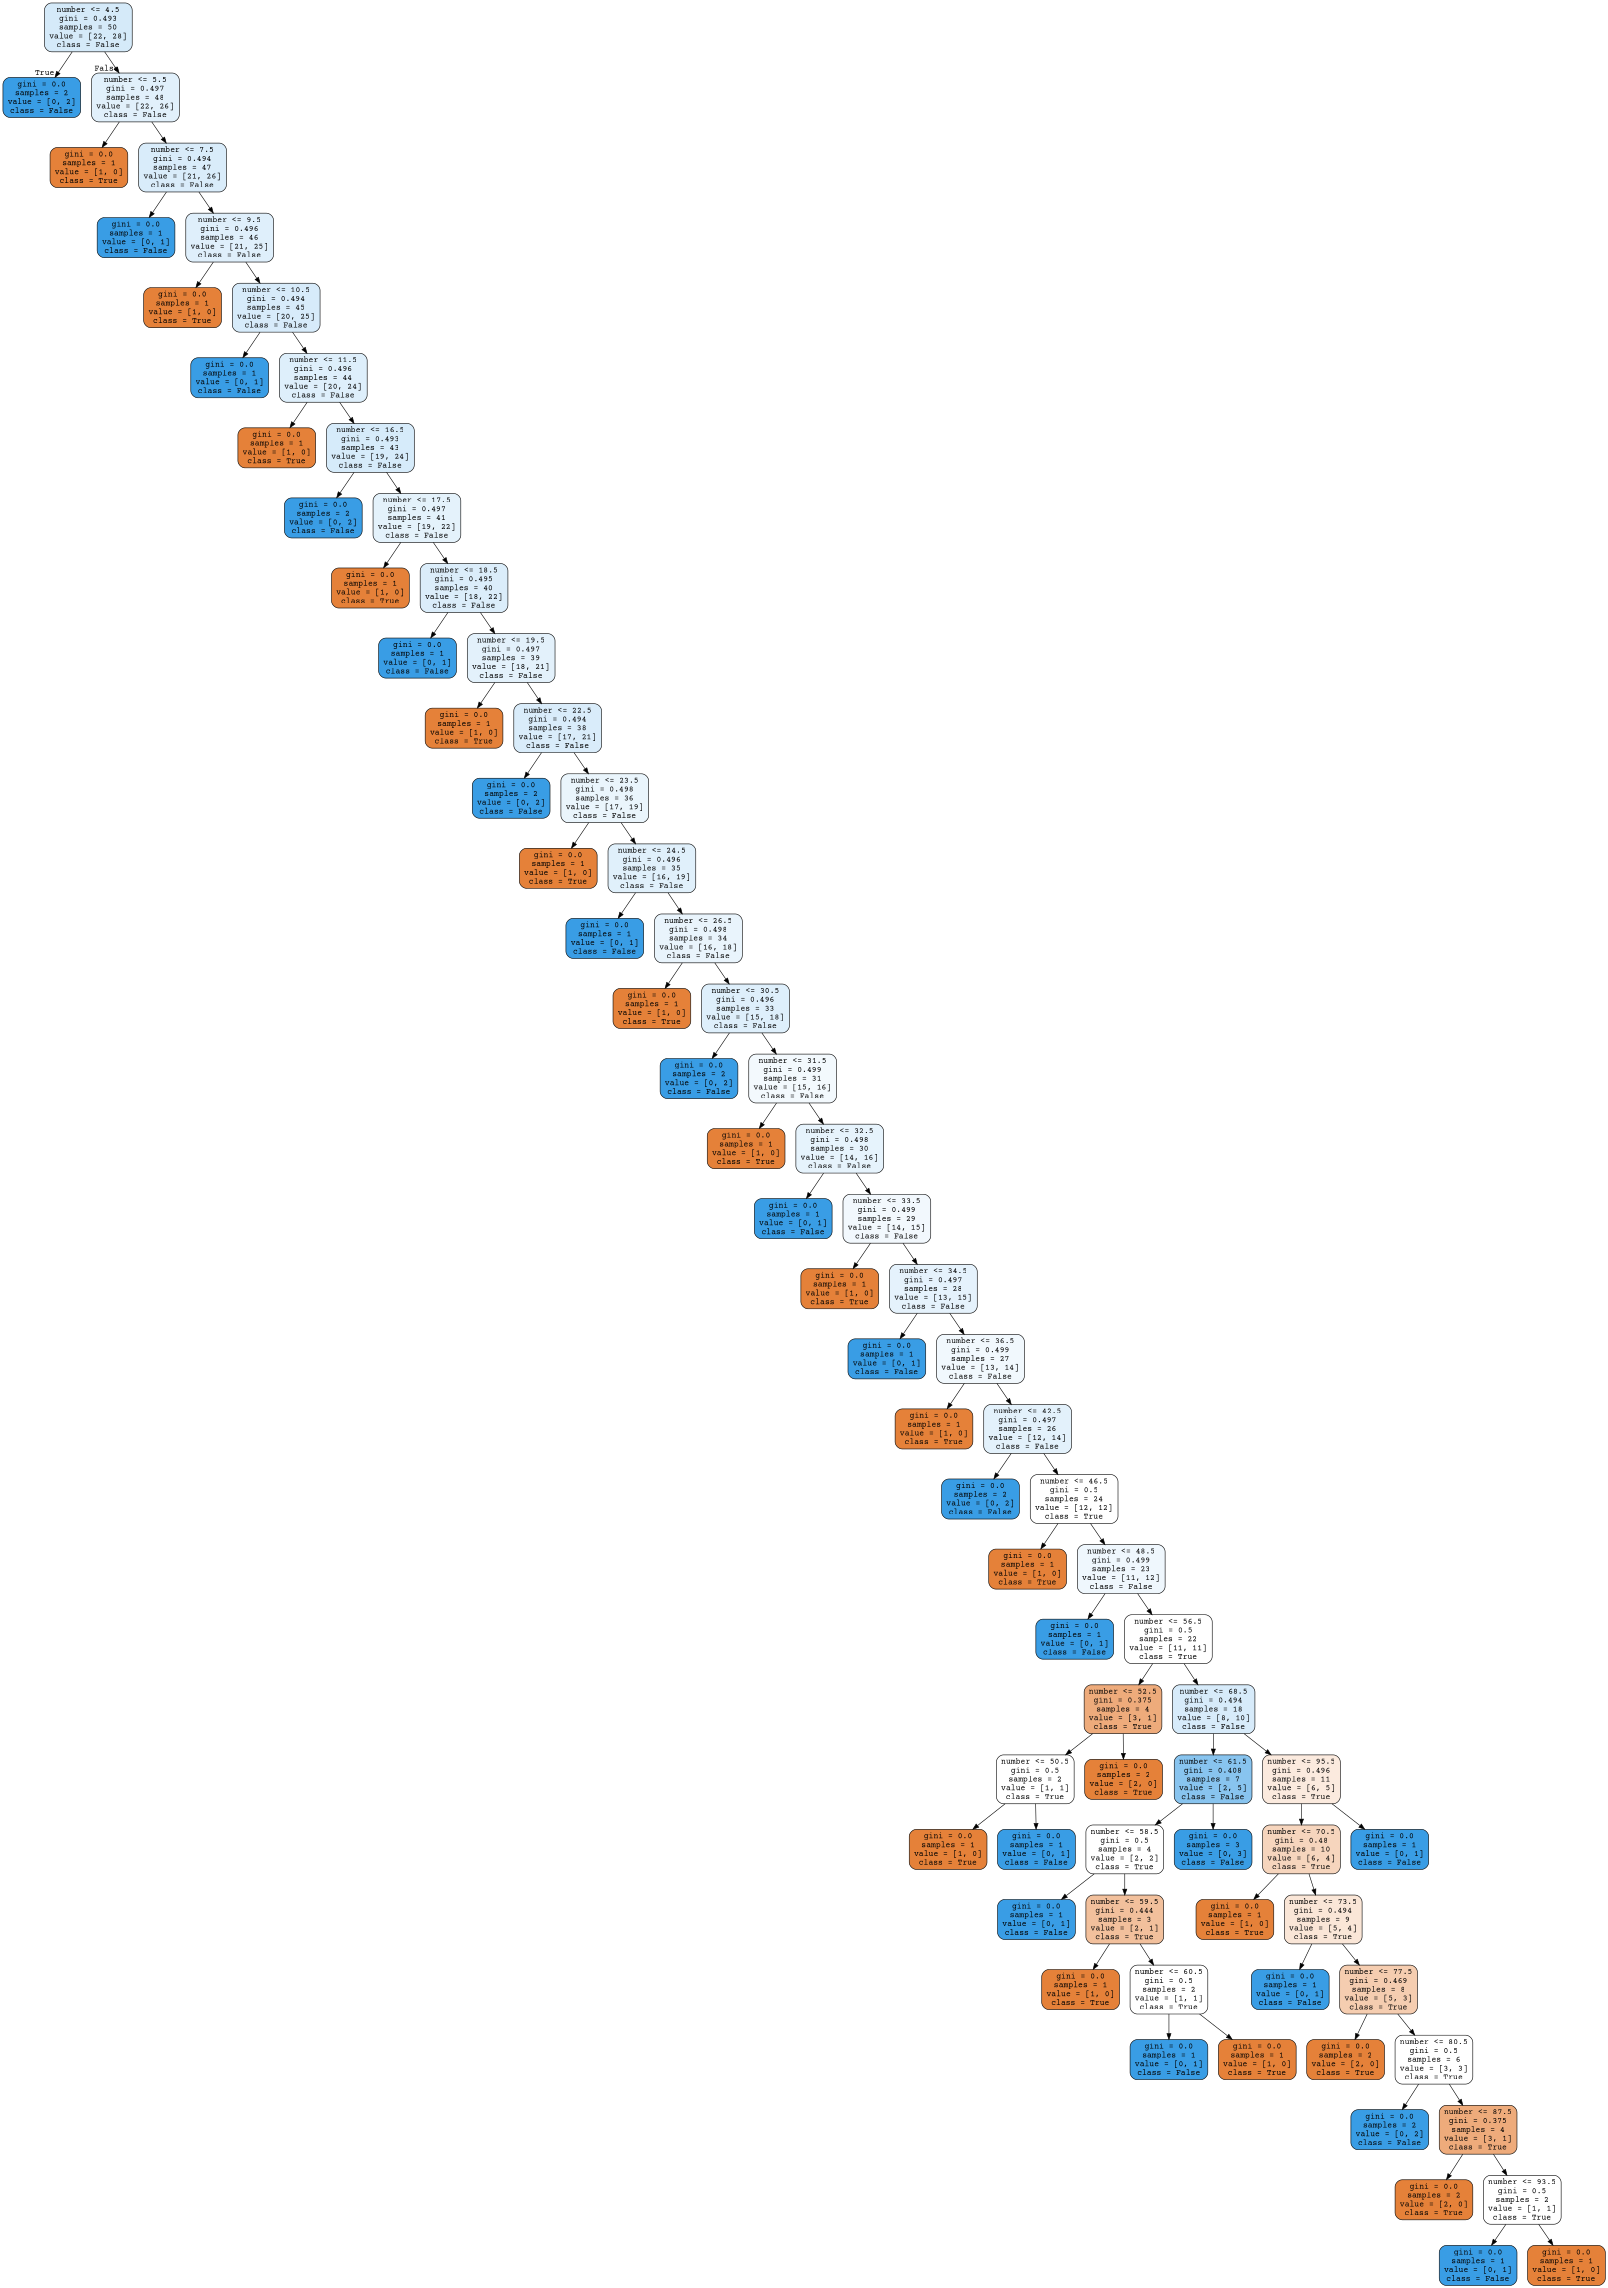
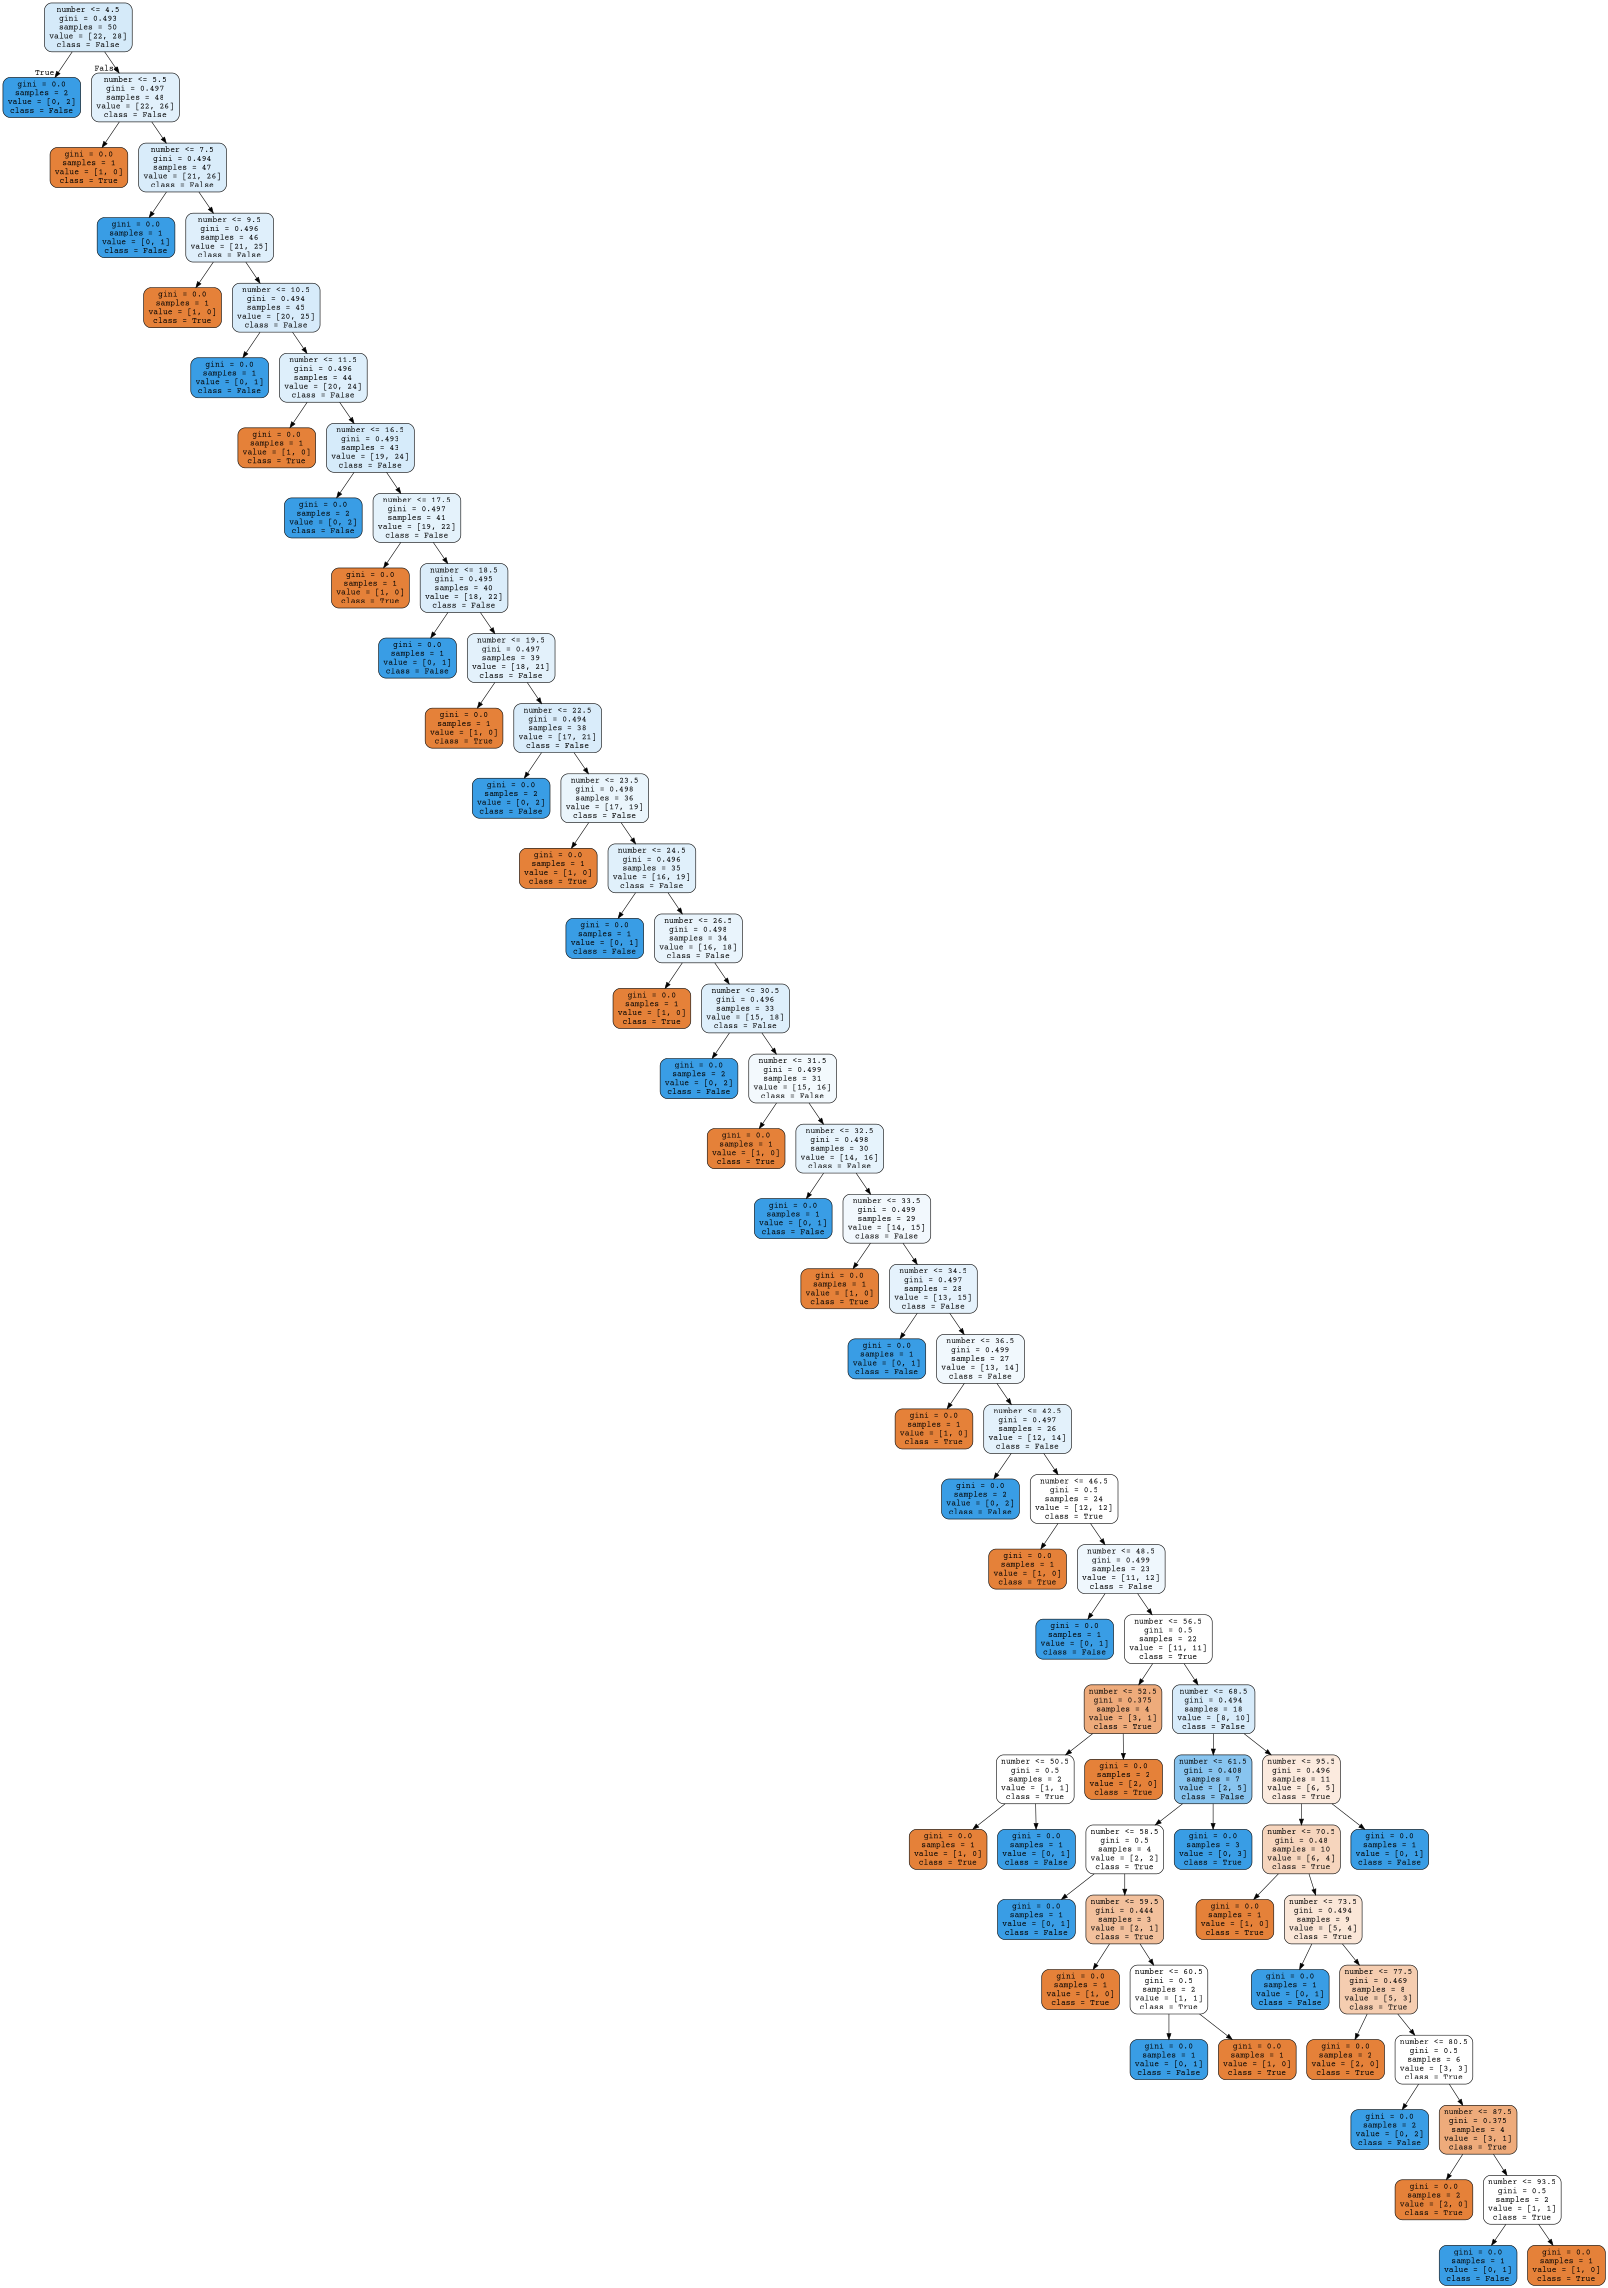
(1213, 1849) -> (1213, 1849)
